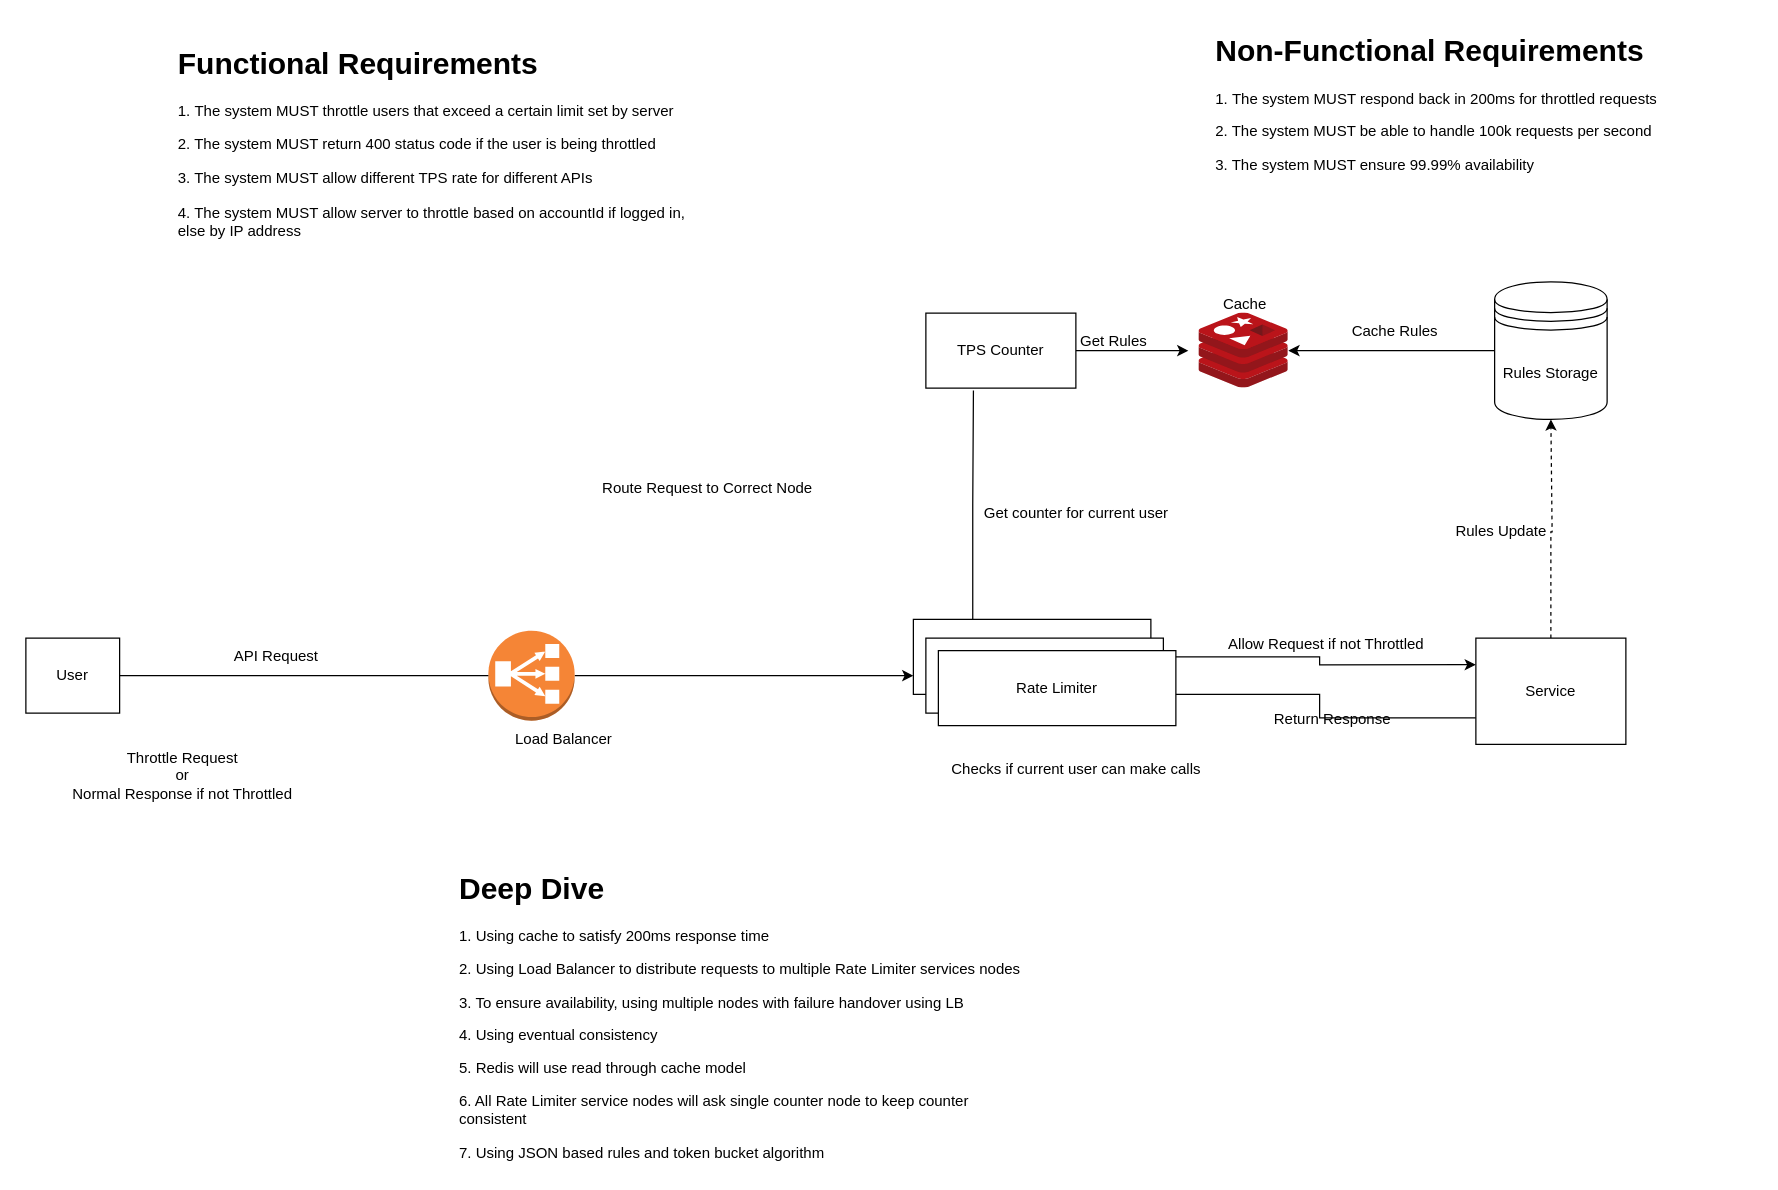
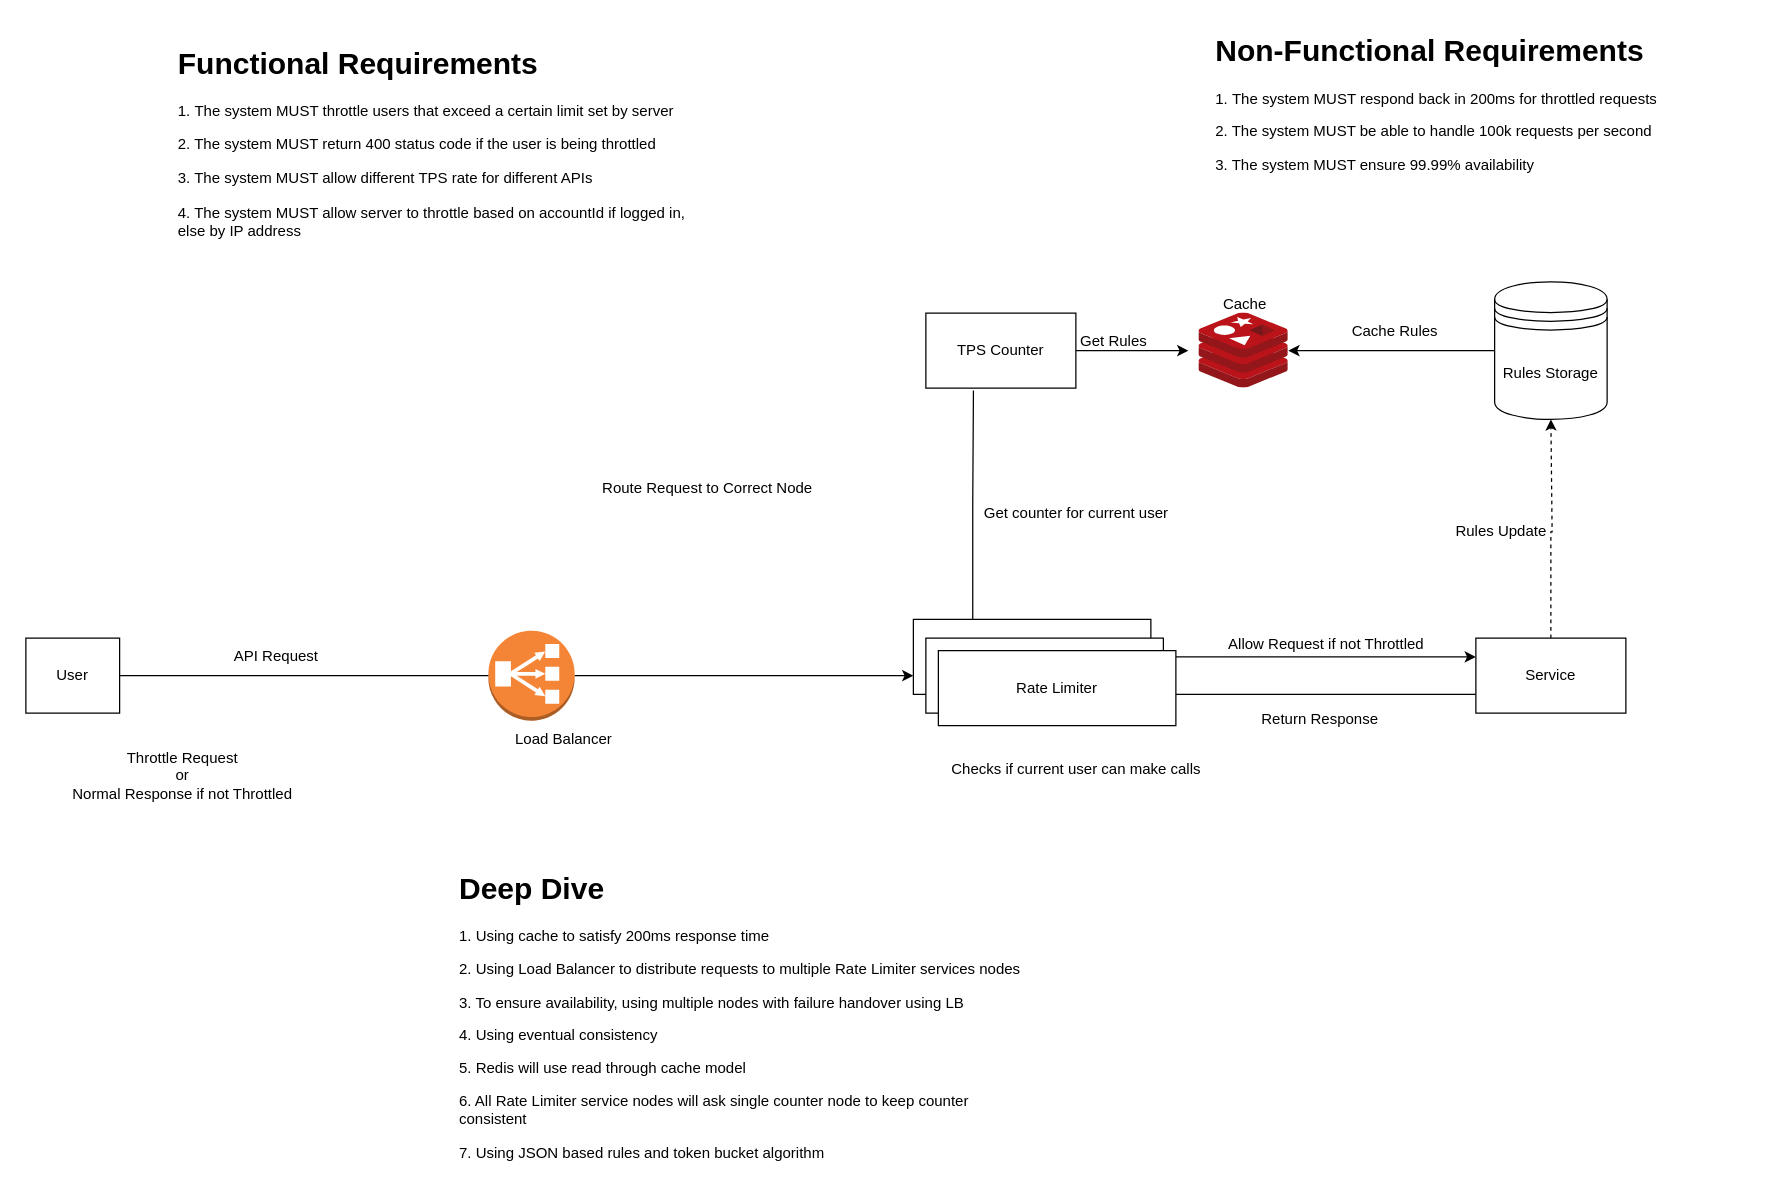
(1551, 691) -> (1551, 676)
(1332, 719) -> (1319, 719)
